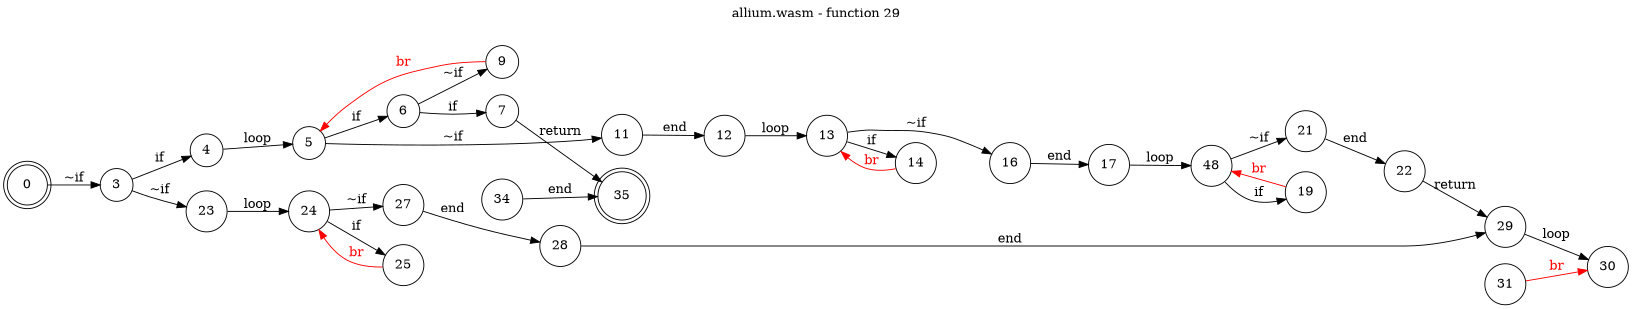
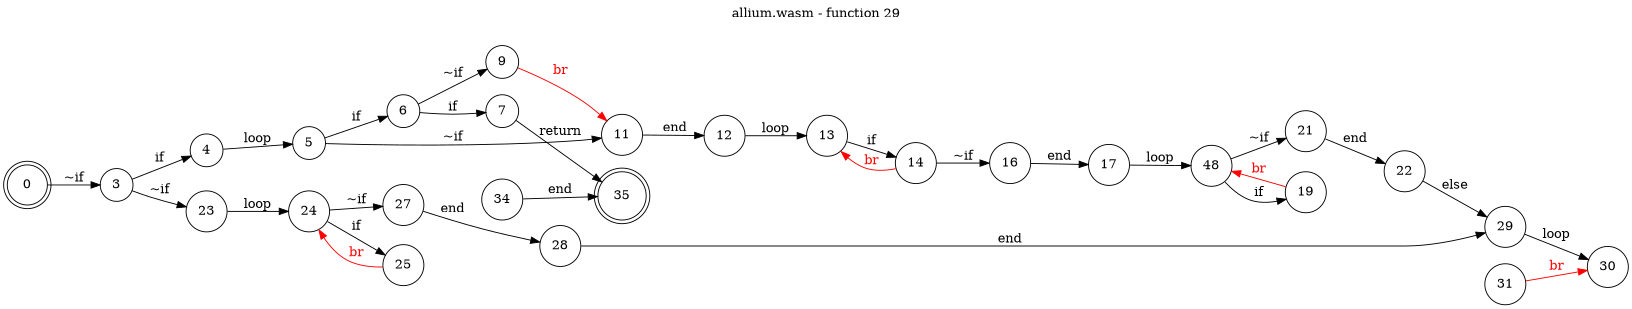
(399, 76) -> (561, 88)
(917, 131) -> (958, 163)
(1455, 185) -> (1455, 185)
